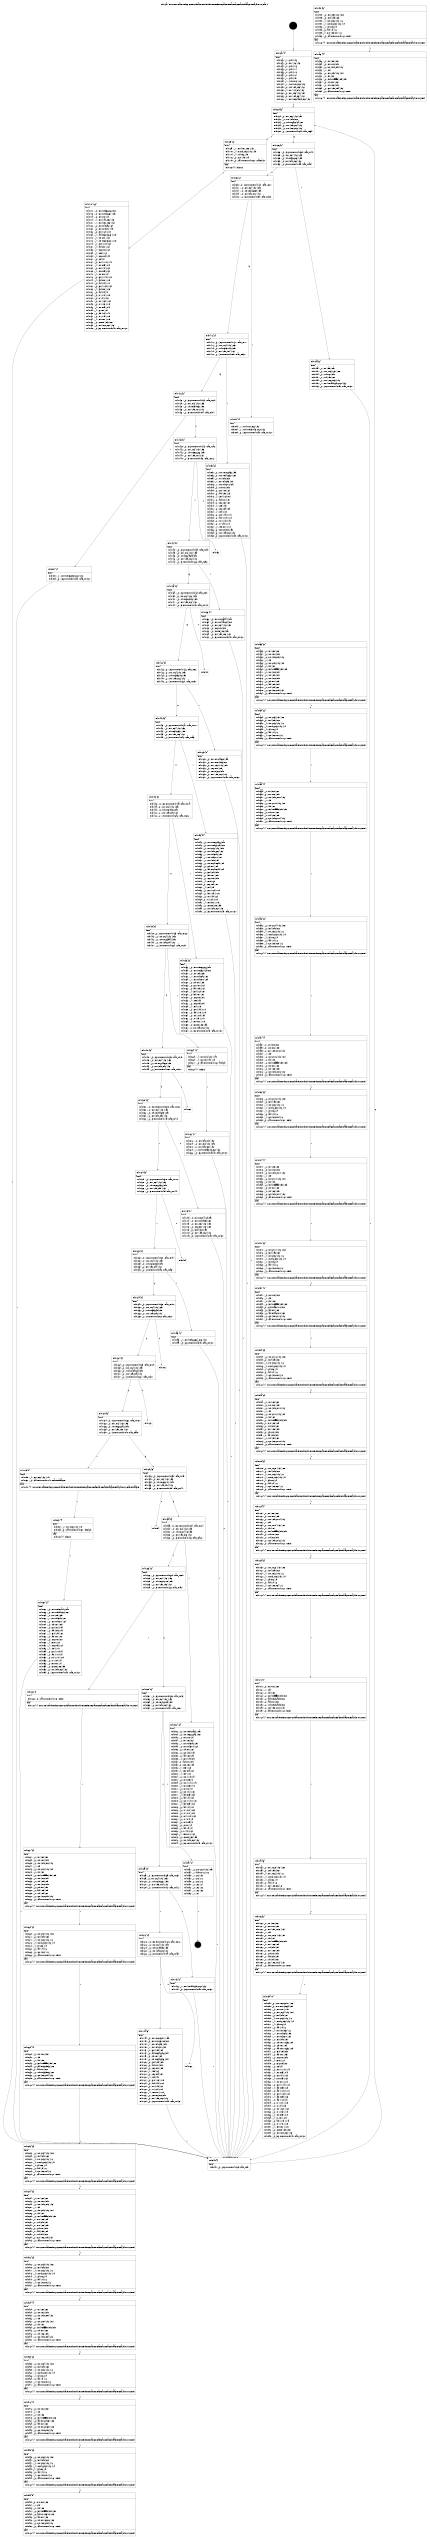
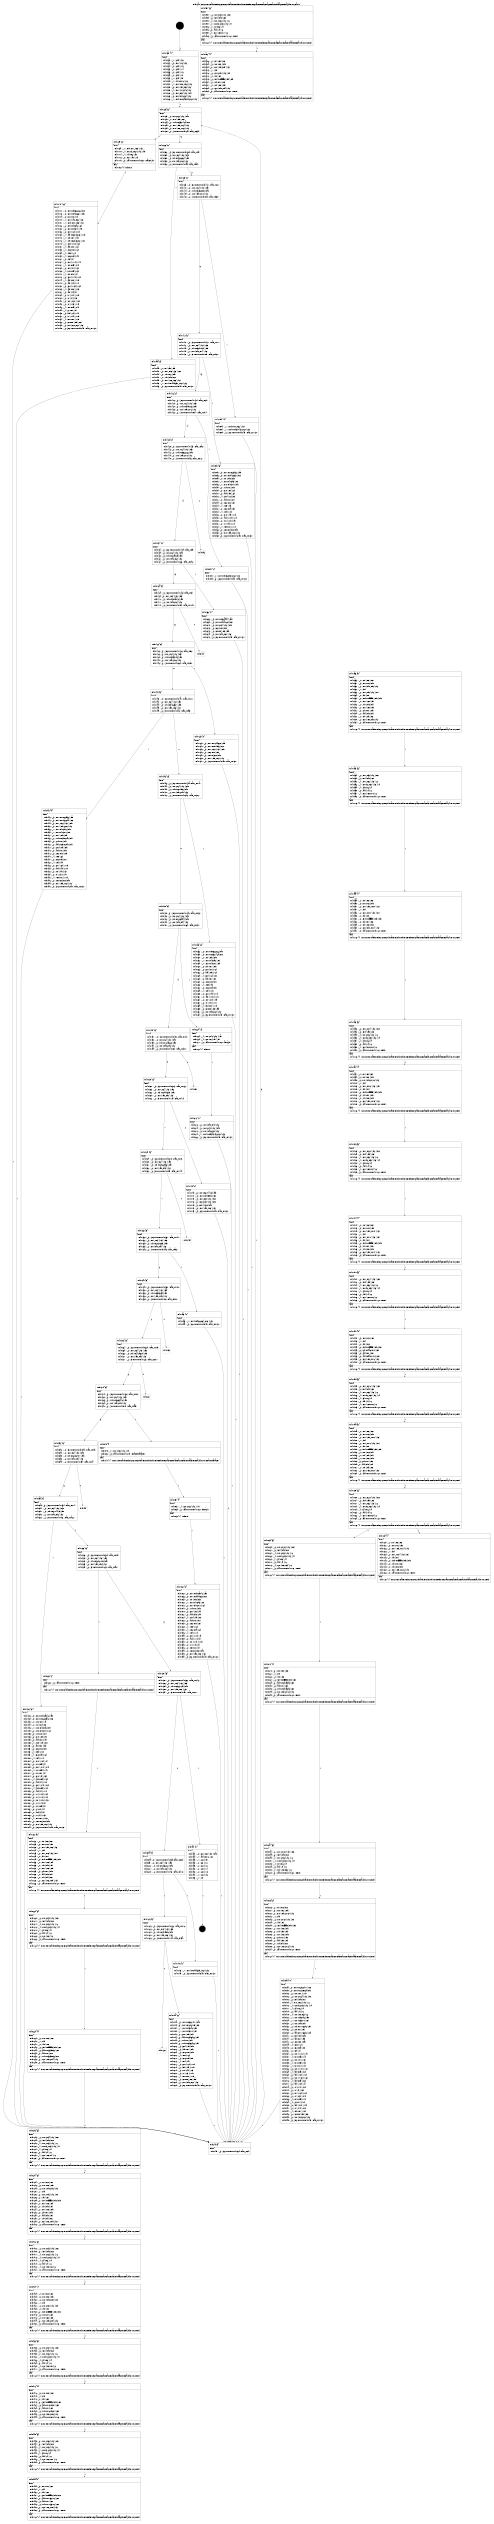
(310, 1555) -> (363, 1533)
